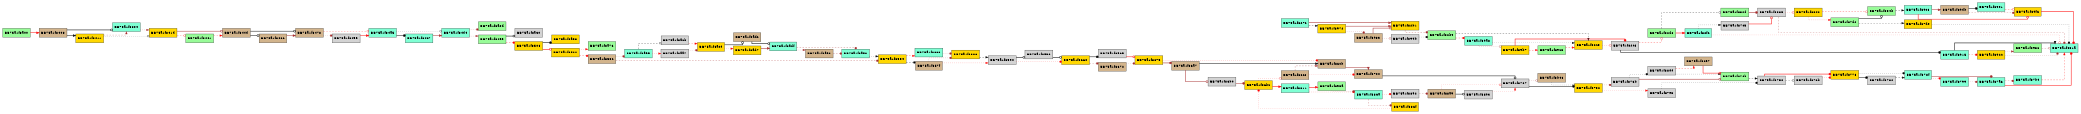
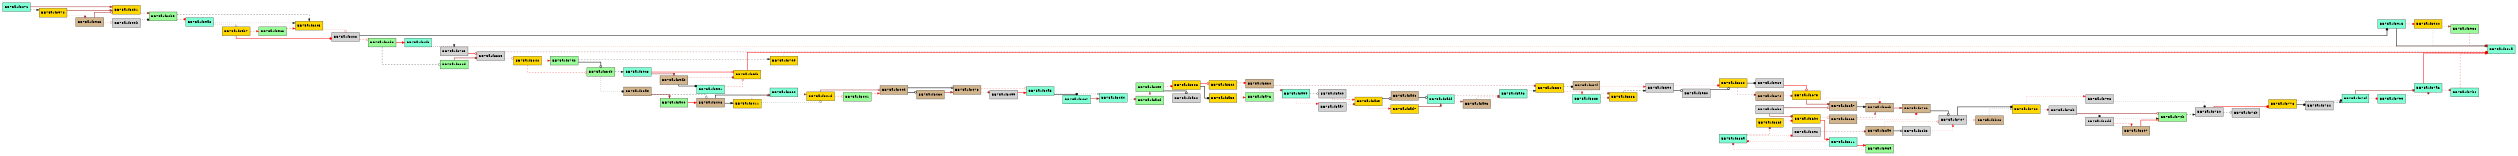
(1190, 82) -> (1806, 108)
none -> (637, 91)
